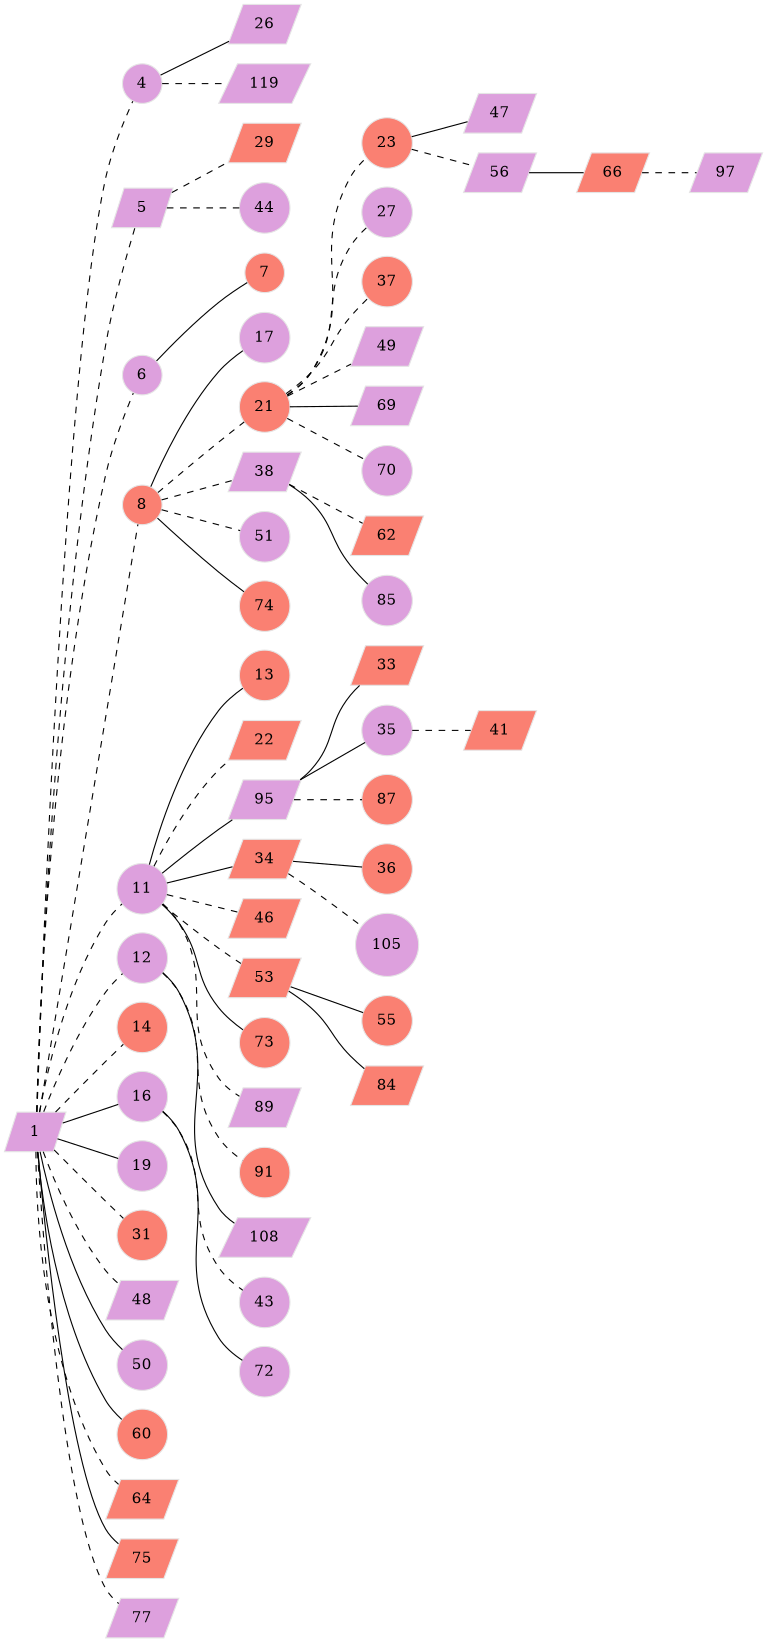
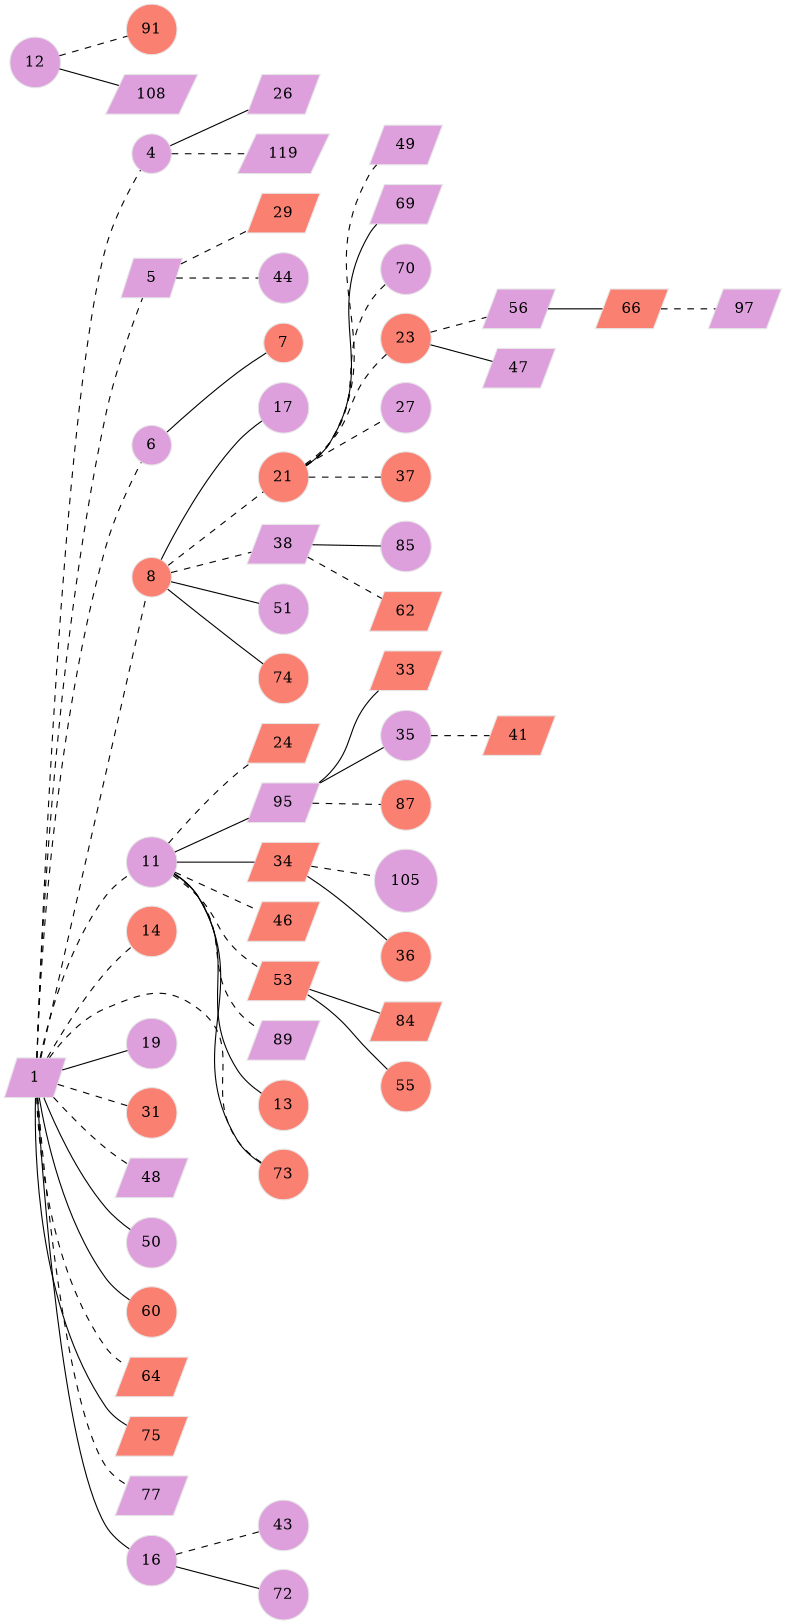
(201, 520) -> (215, 593)
(265, 740) -> (284, 743)
(77, 1039) -> (199, 1009)
